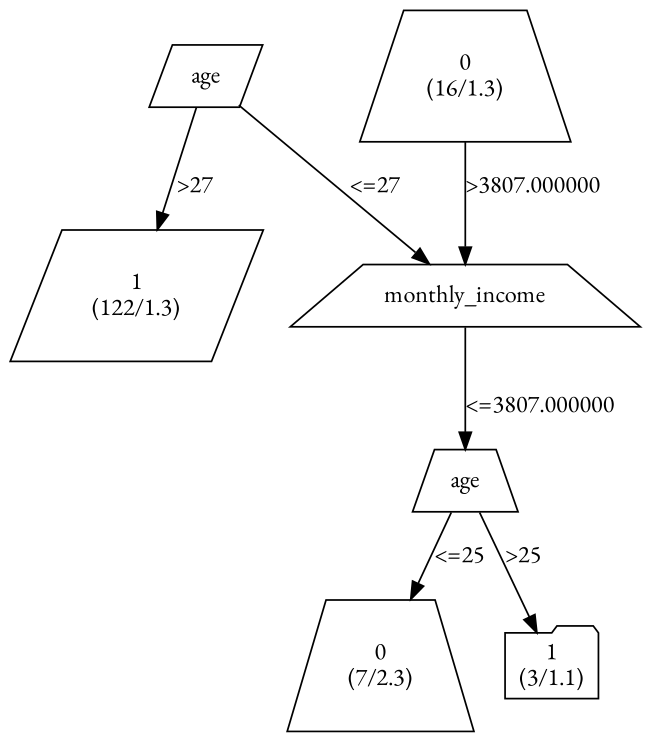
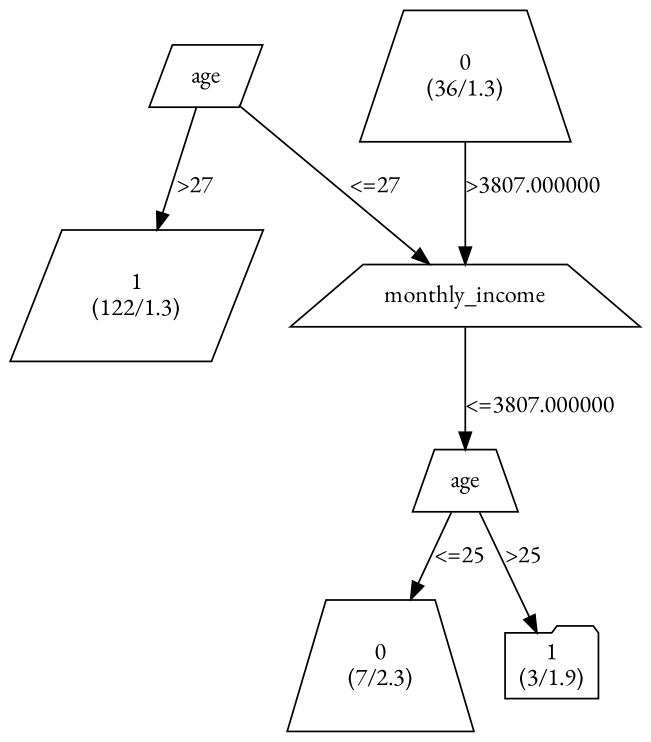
(465, 76) -> (465, 76)
(552, 666) -> (552, 666)
